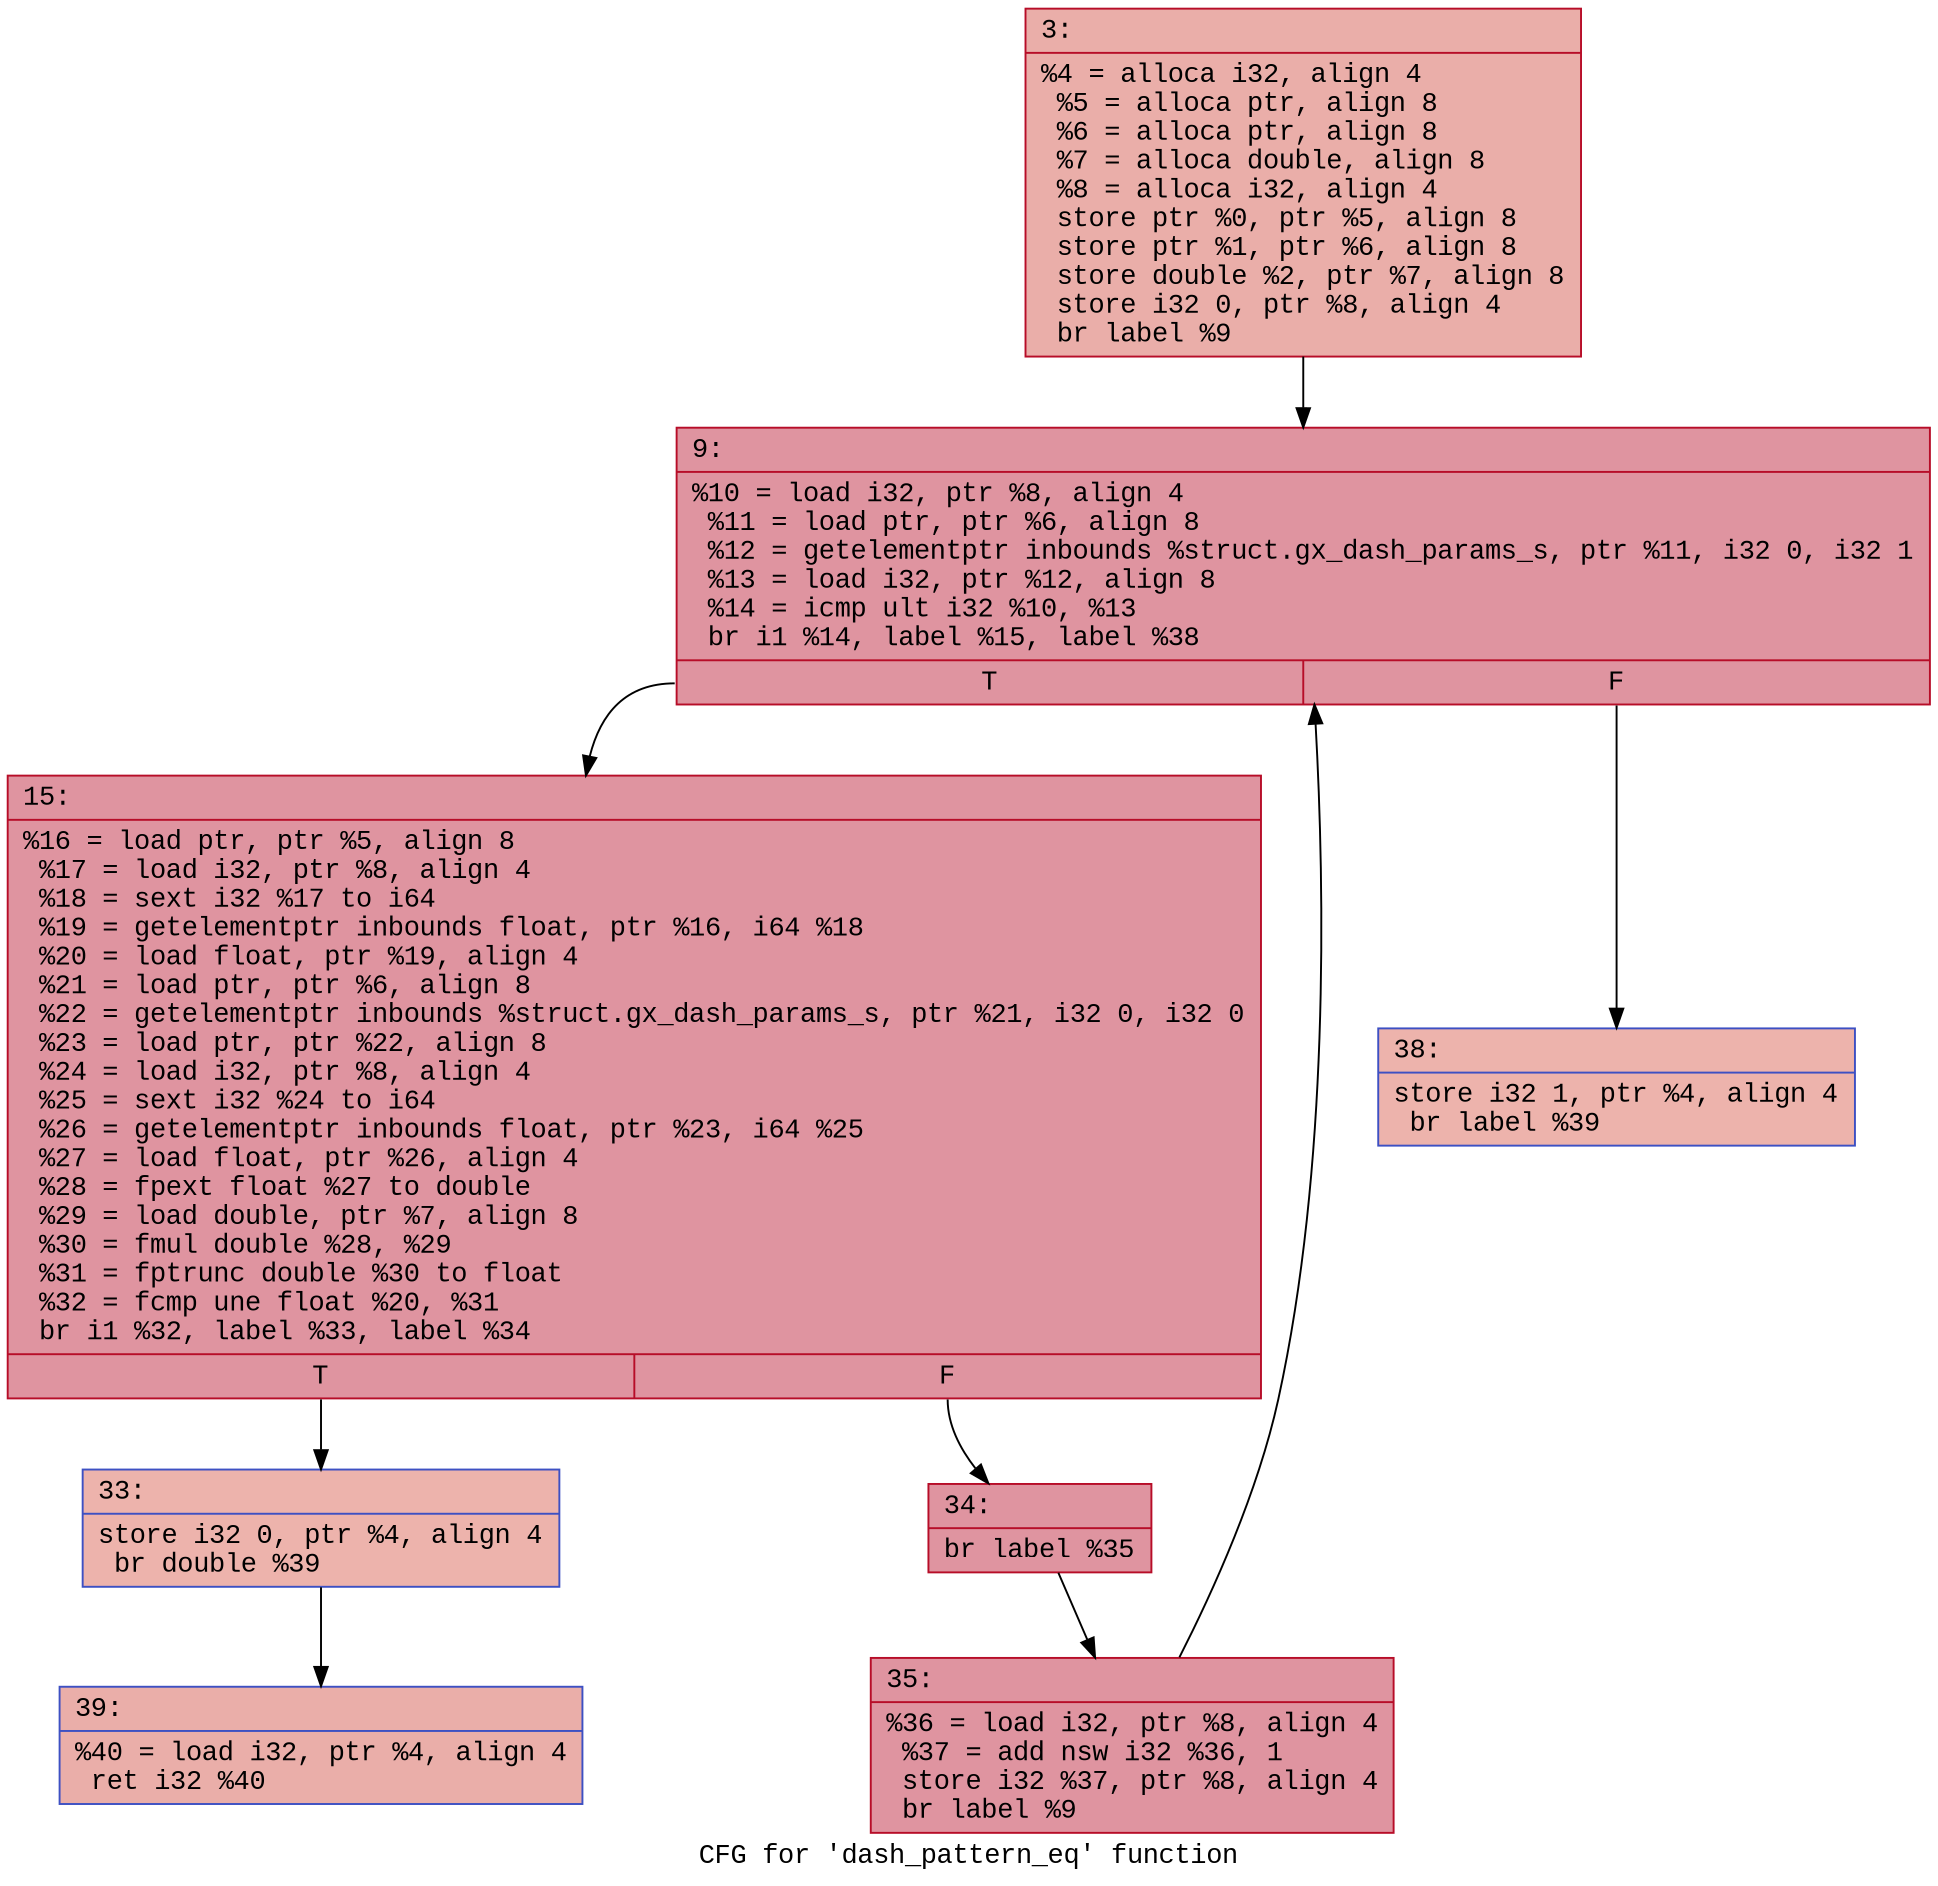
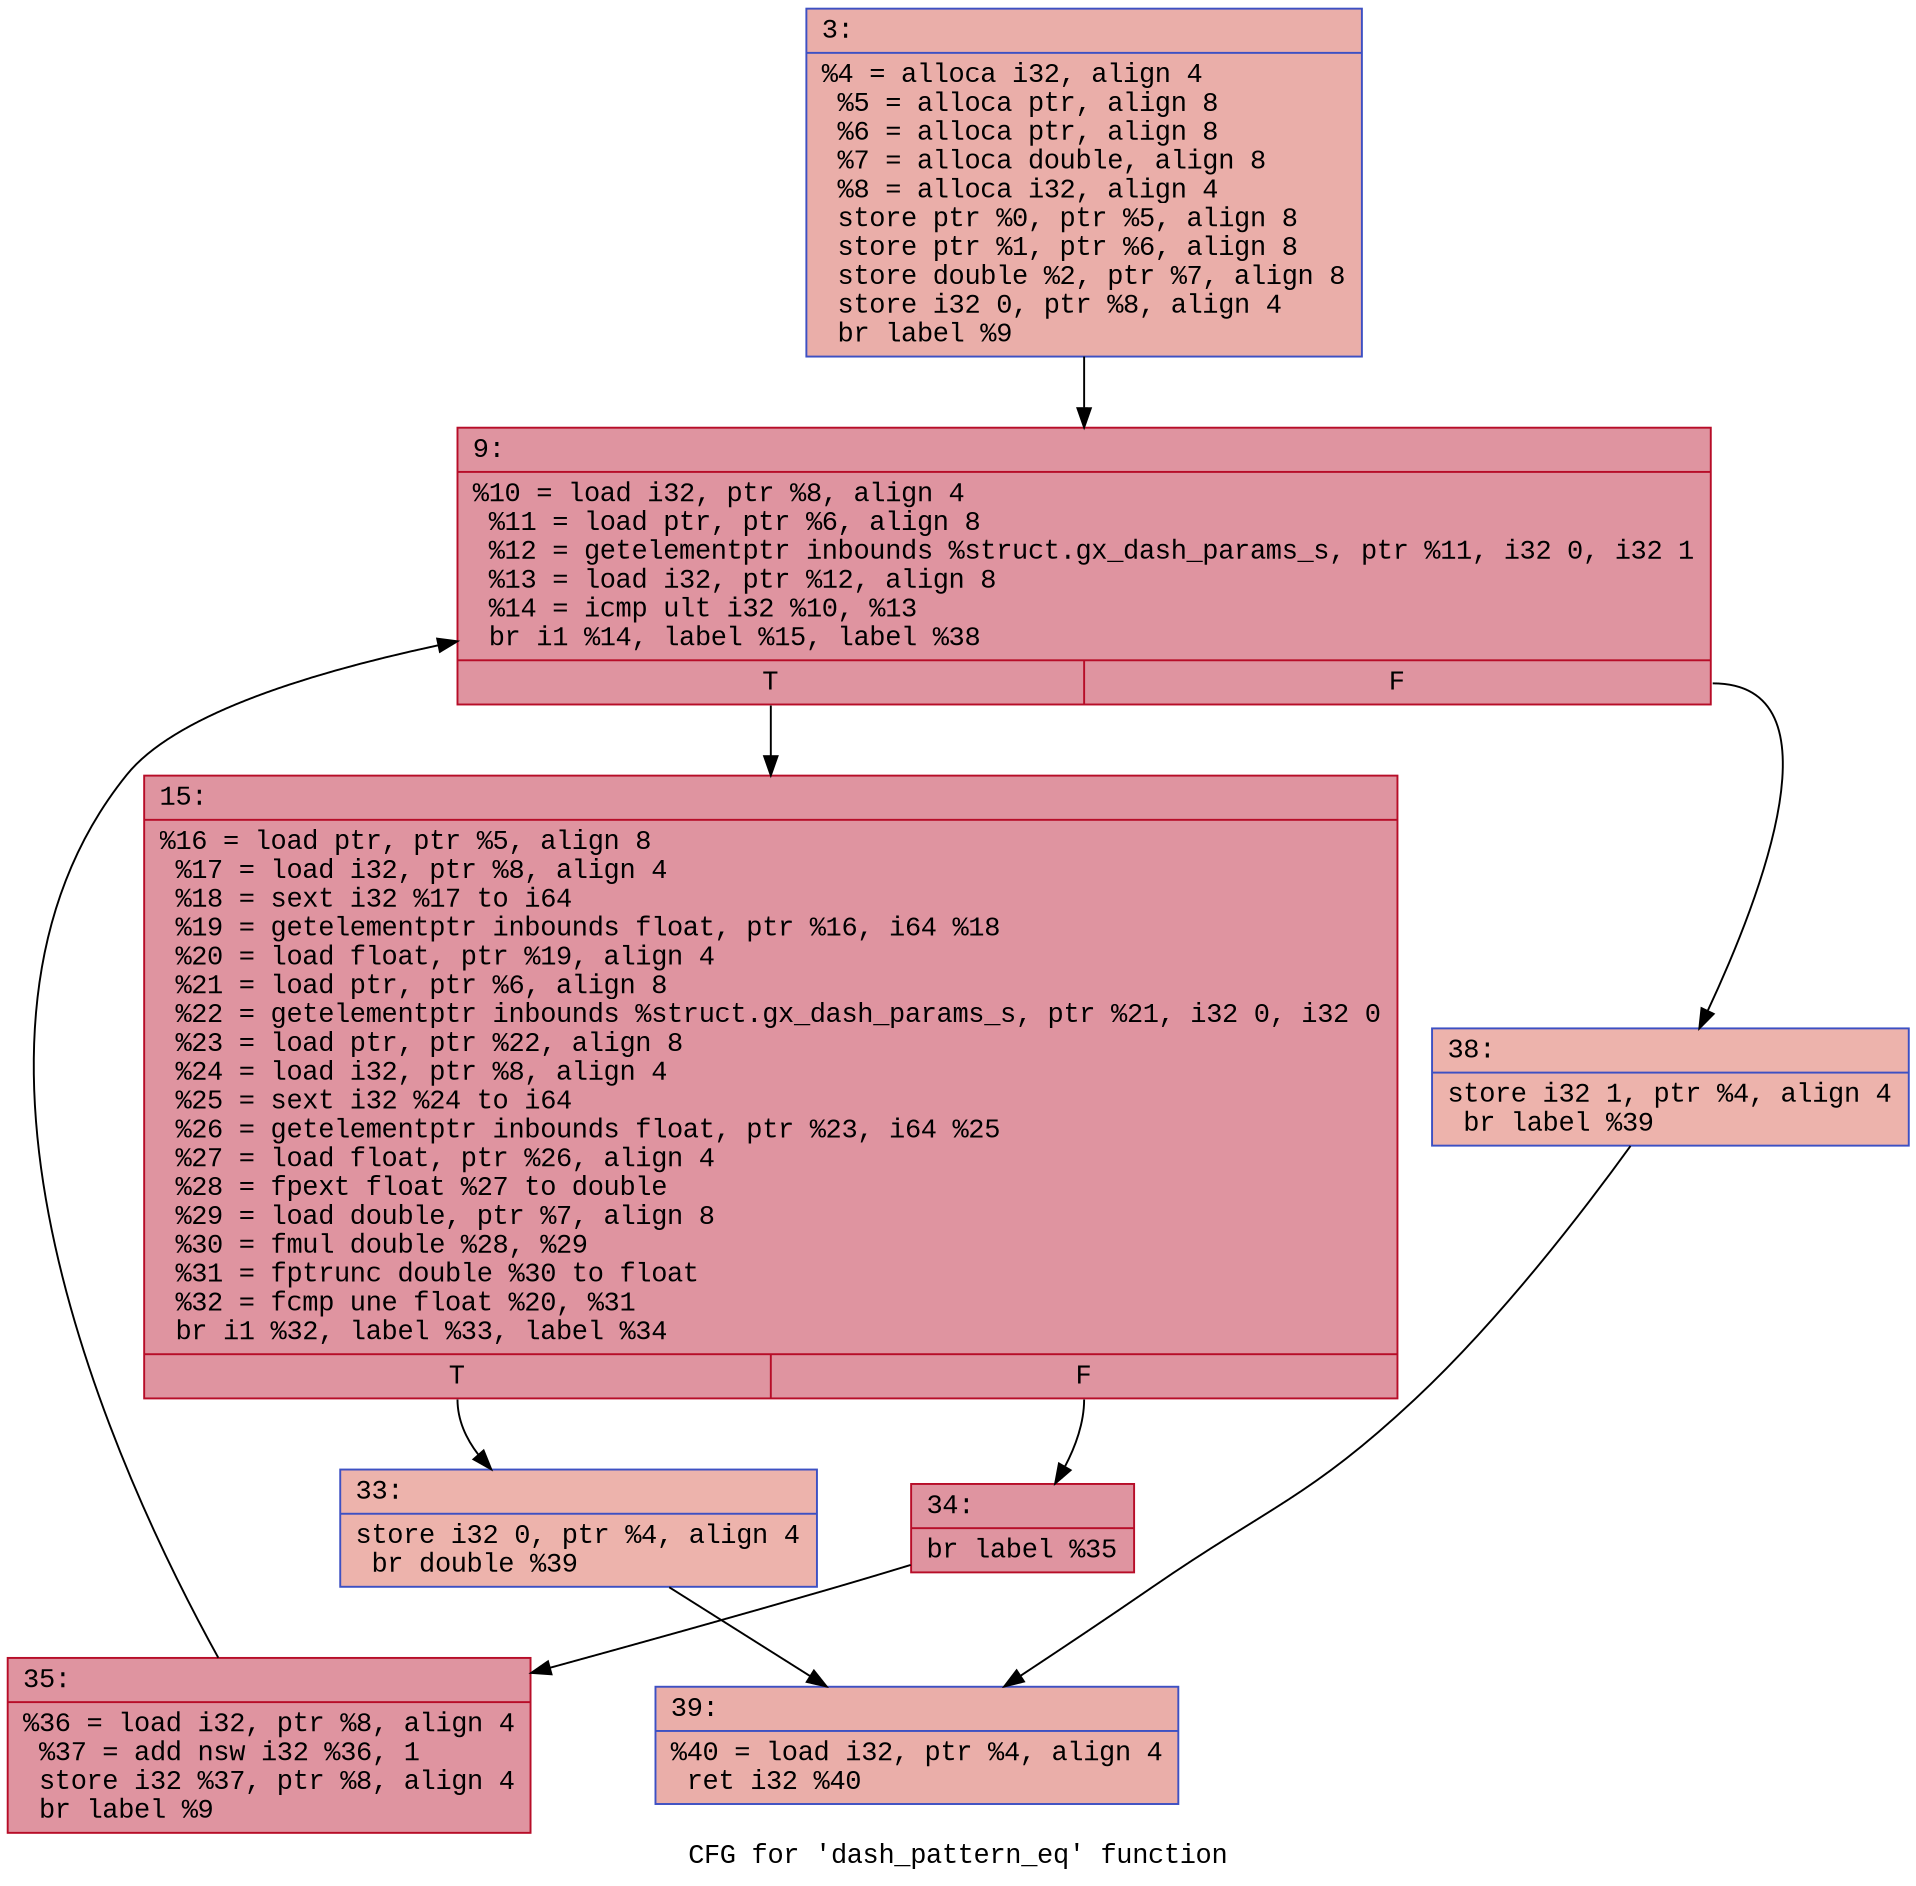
(1303, 183) -> (1084, 183)
none -> (1359, 1448)
